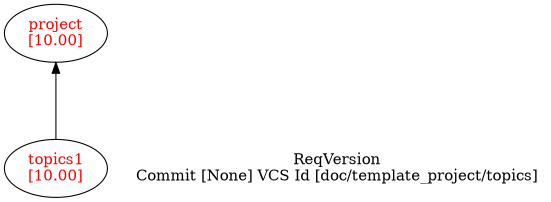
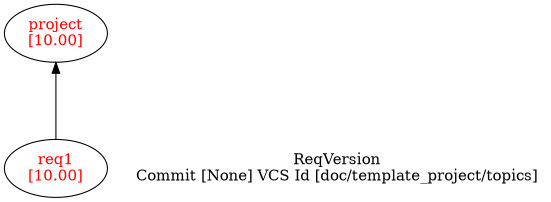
(56, 168) -> (56, 168)
